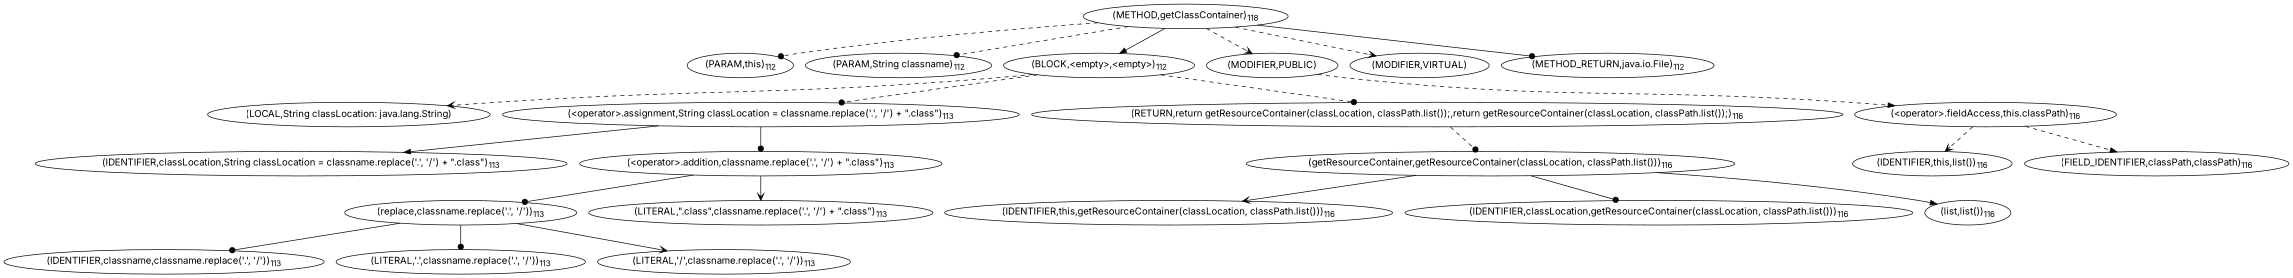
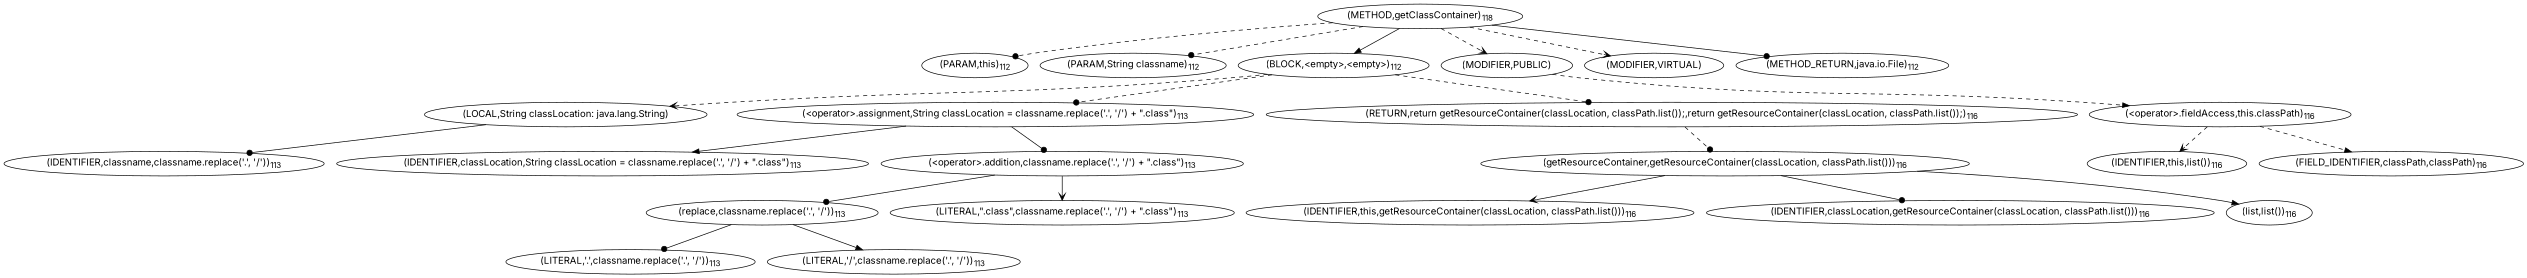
(317, 237) -> (369, 139)
(588, 237) -> (825, 236)
